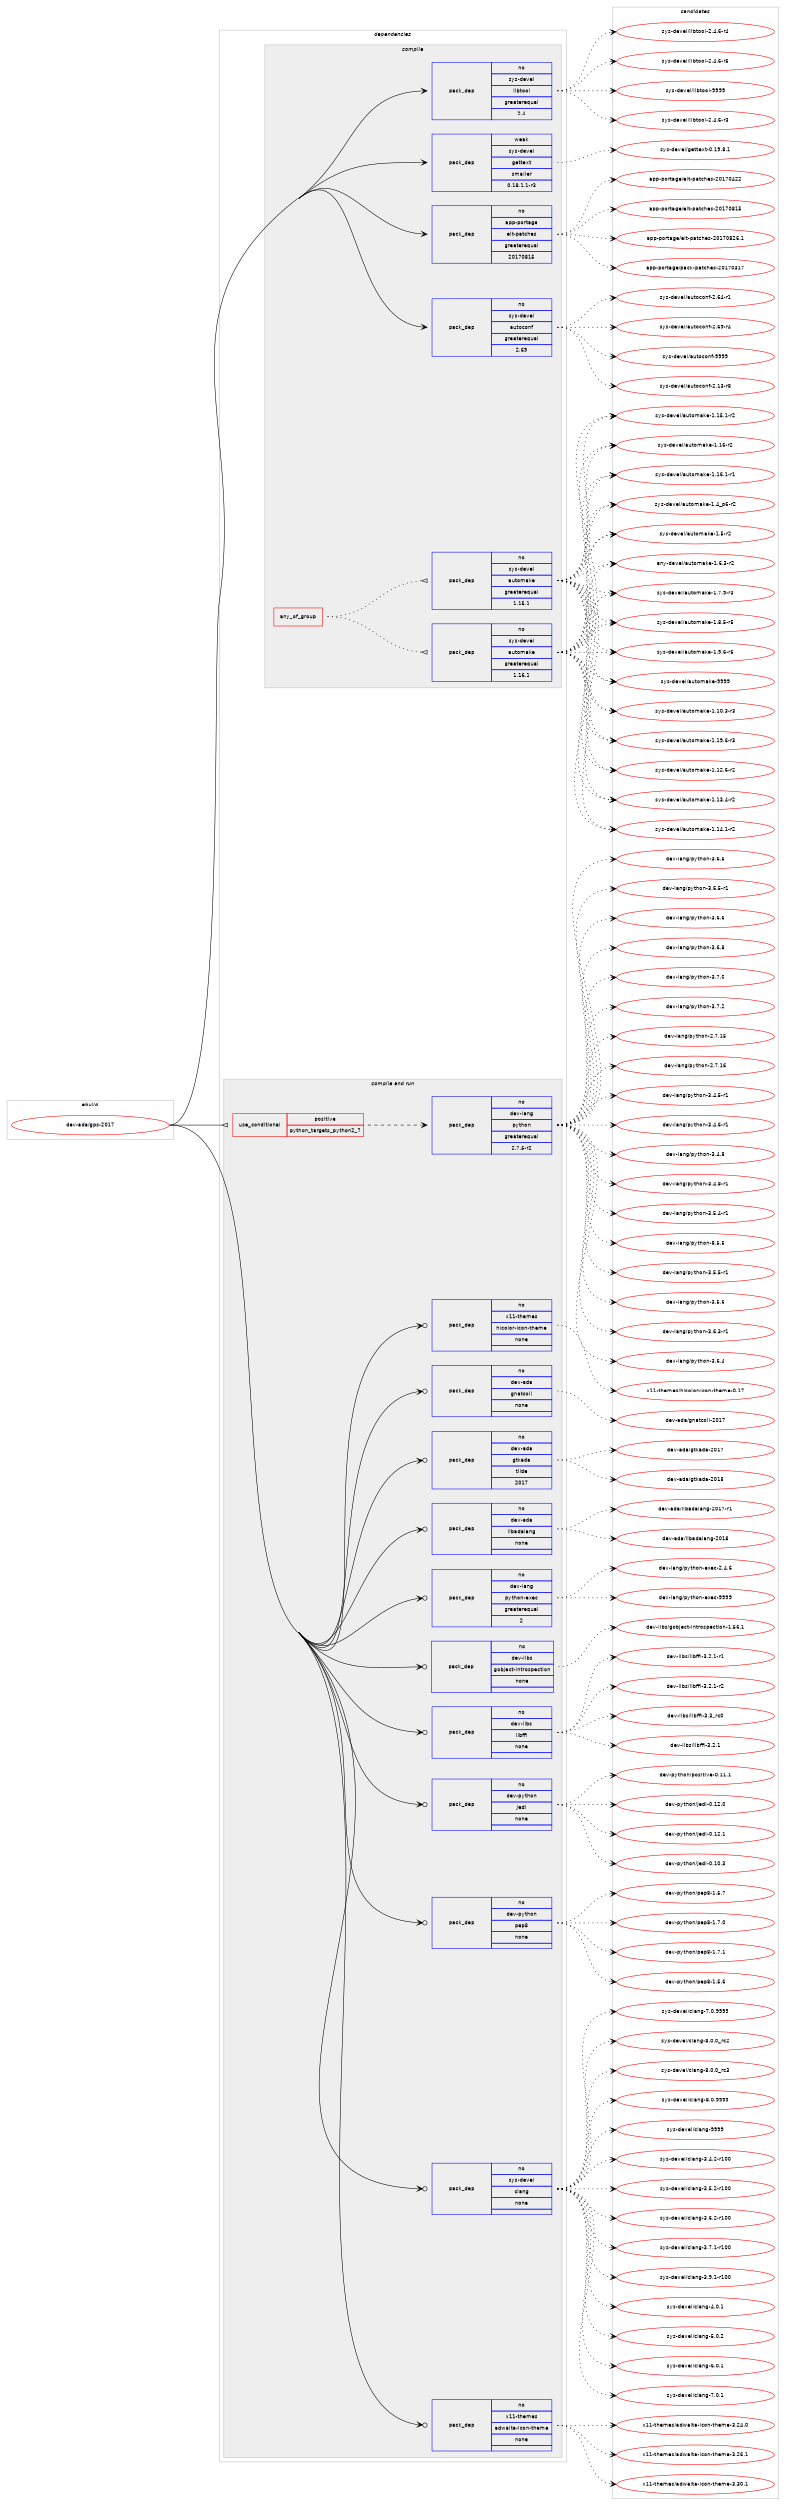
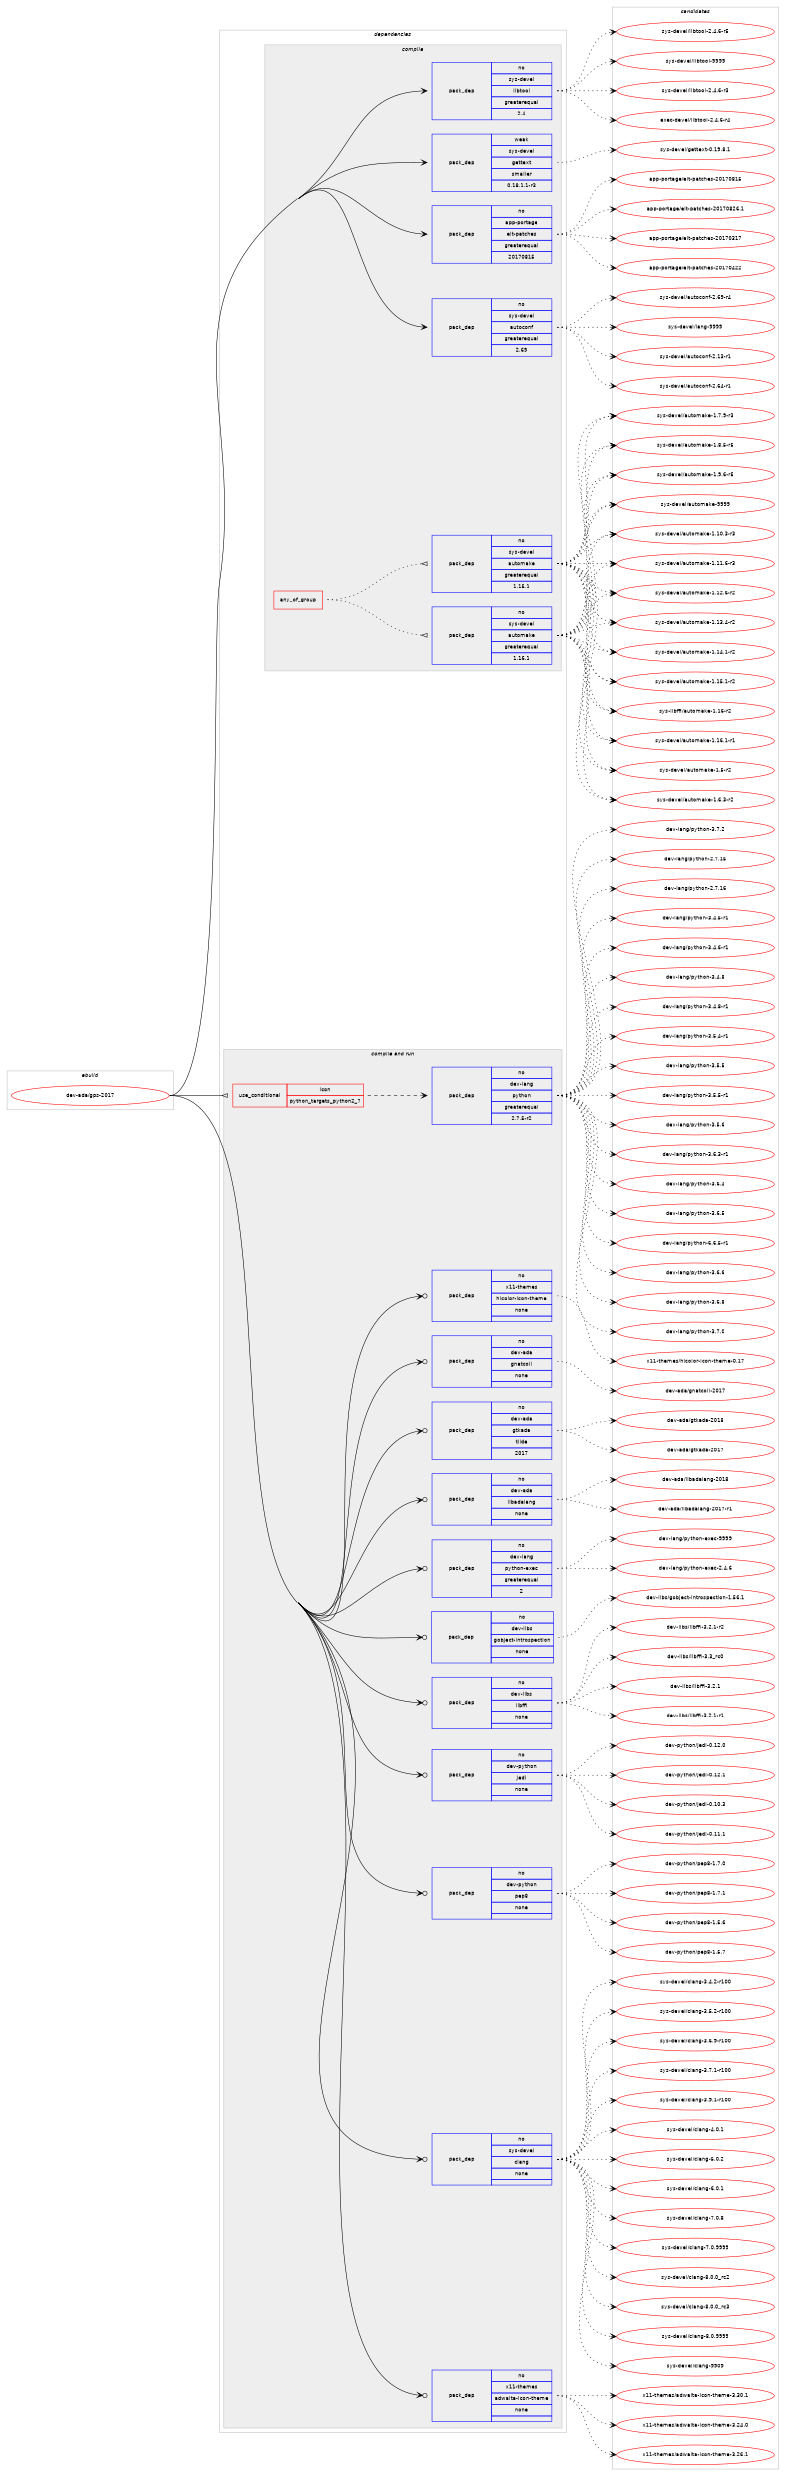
(696, 32) -> (696, 120)
(696, 268) -> (696, 239)
(696, 357) -> (696, 327)
(696, 386) -> (696, 357)
(696, 445) -> (696, 711)
(696, 505) -> none
(696, 564) -> (696, 800)
(696, 741) -> (696, 564)
(696, 889) -> (696, 1243)
(325, 1119) -> (325, 1090)
(696, 1243) -> (696, 1066)
(696, 1775) -> (696, 1834)
(696, 2130) -> (696, 2366)
(696, 2218) -> (696, 2041)
(696, 2396) -> (696, 2218)
